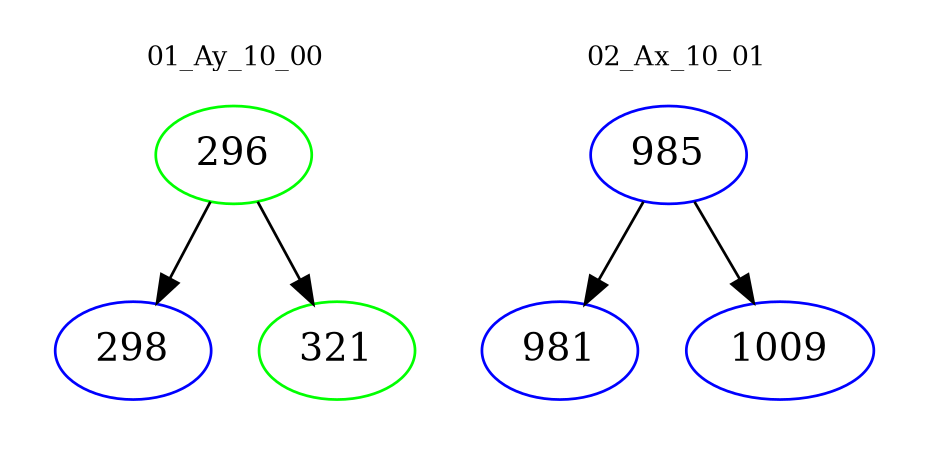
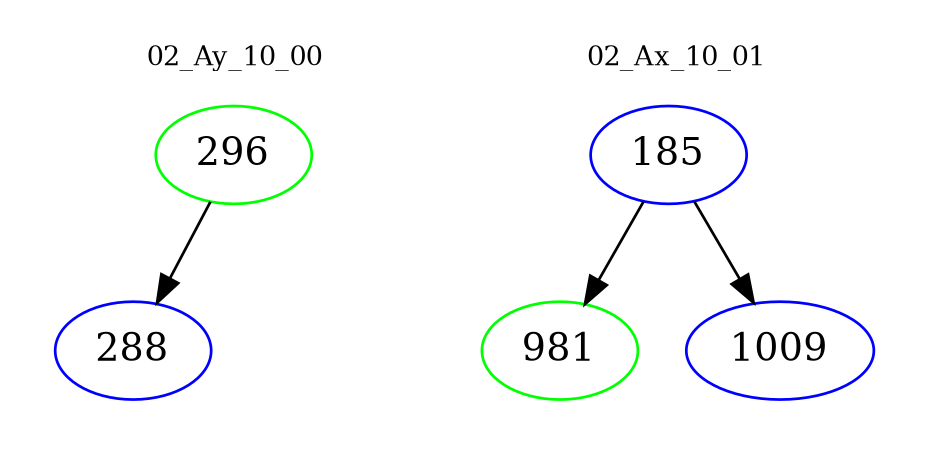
(235, 58) -> (235, 58)
(669, 155) -> (669, 155)
(133, 351) -> (133, 351)
(337, 351) -> none
(560, 351) -> (560, 351)
